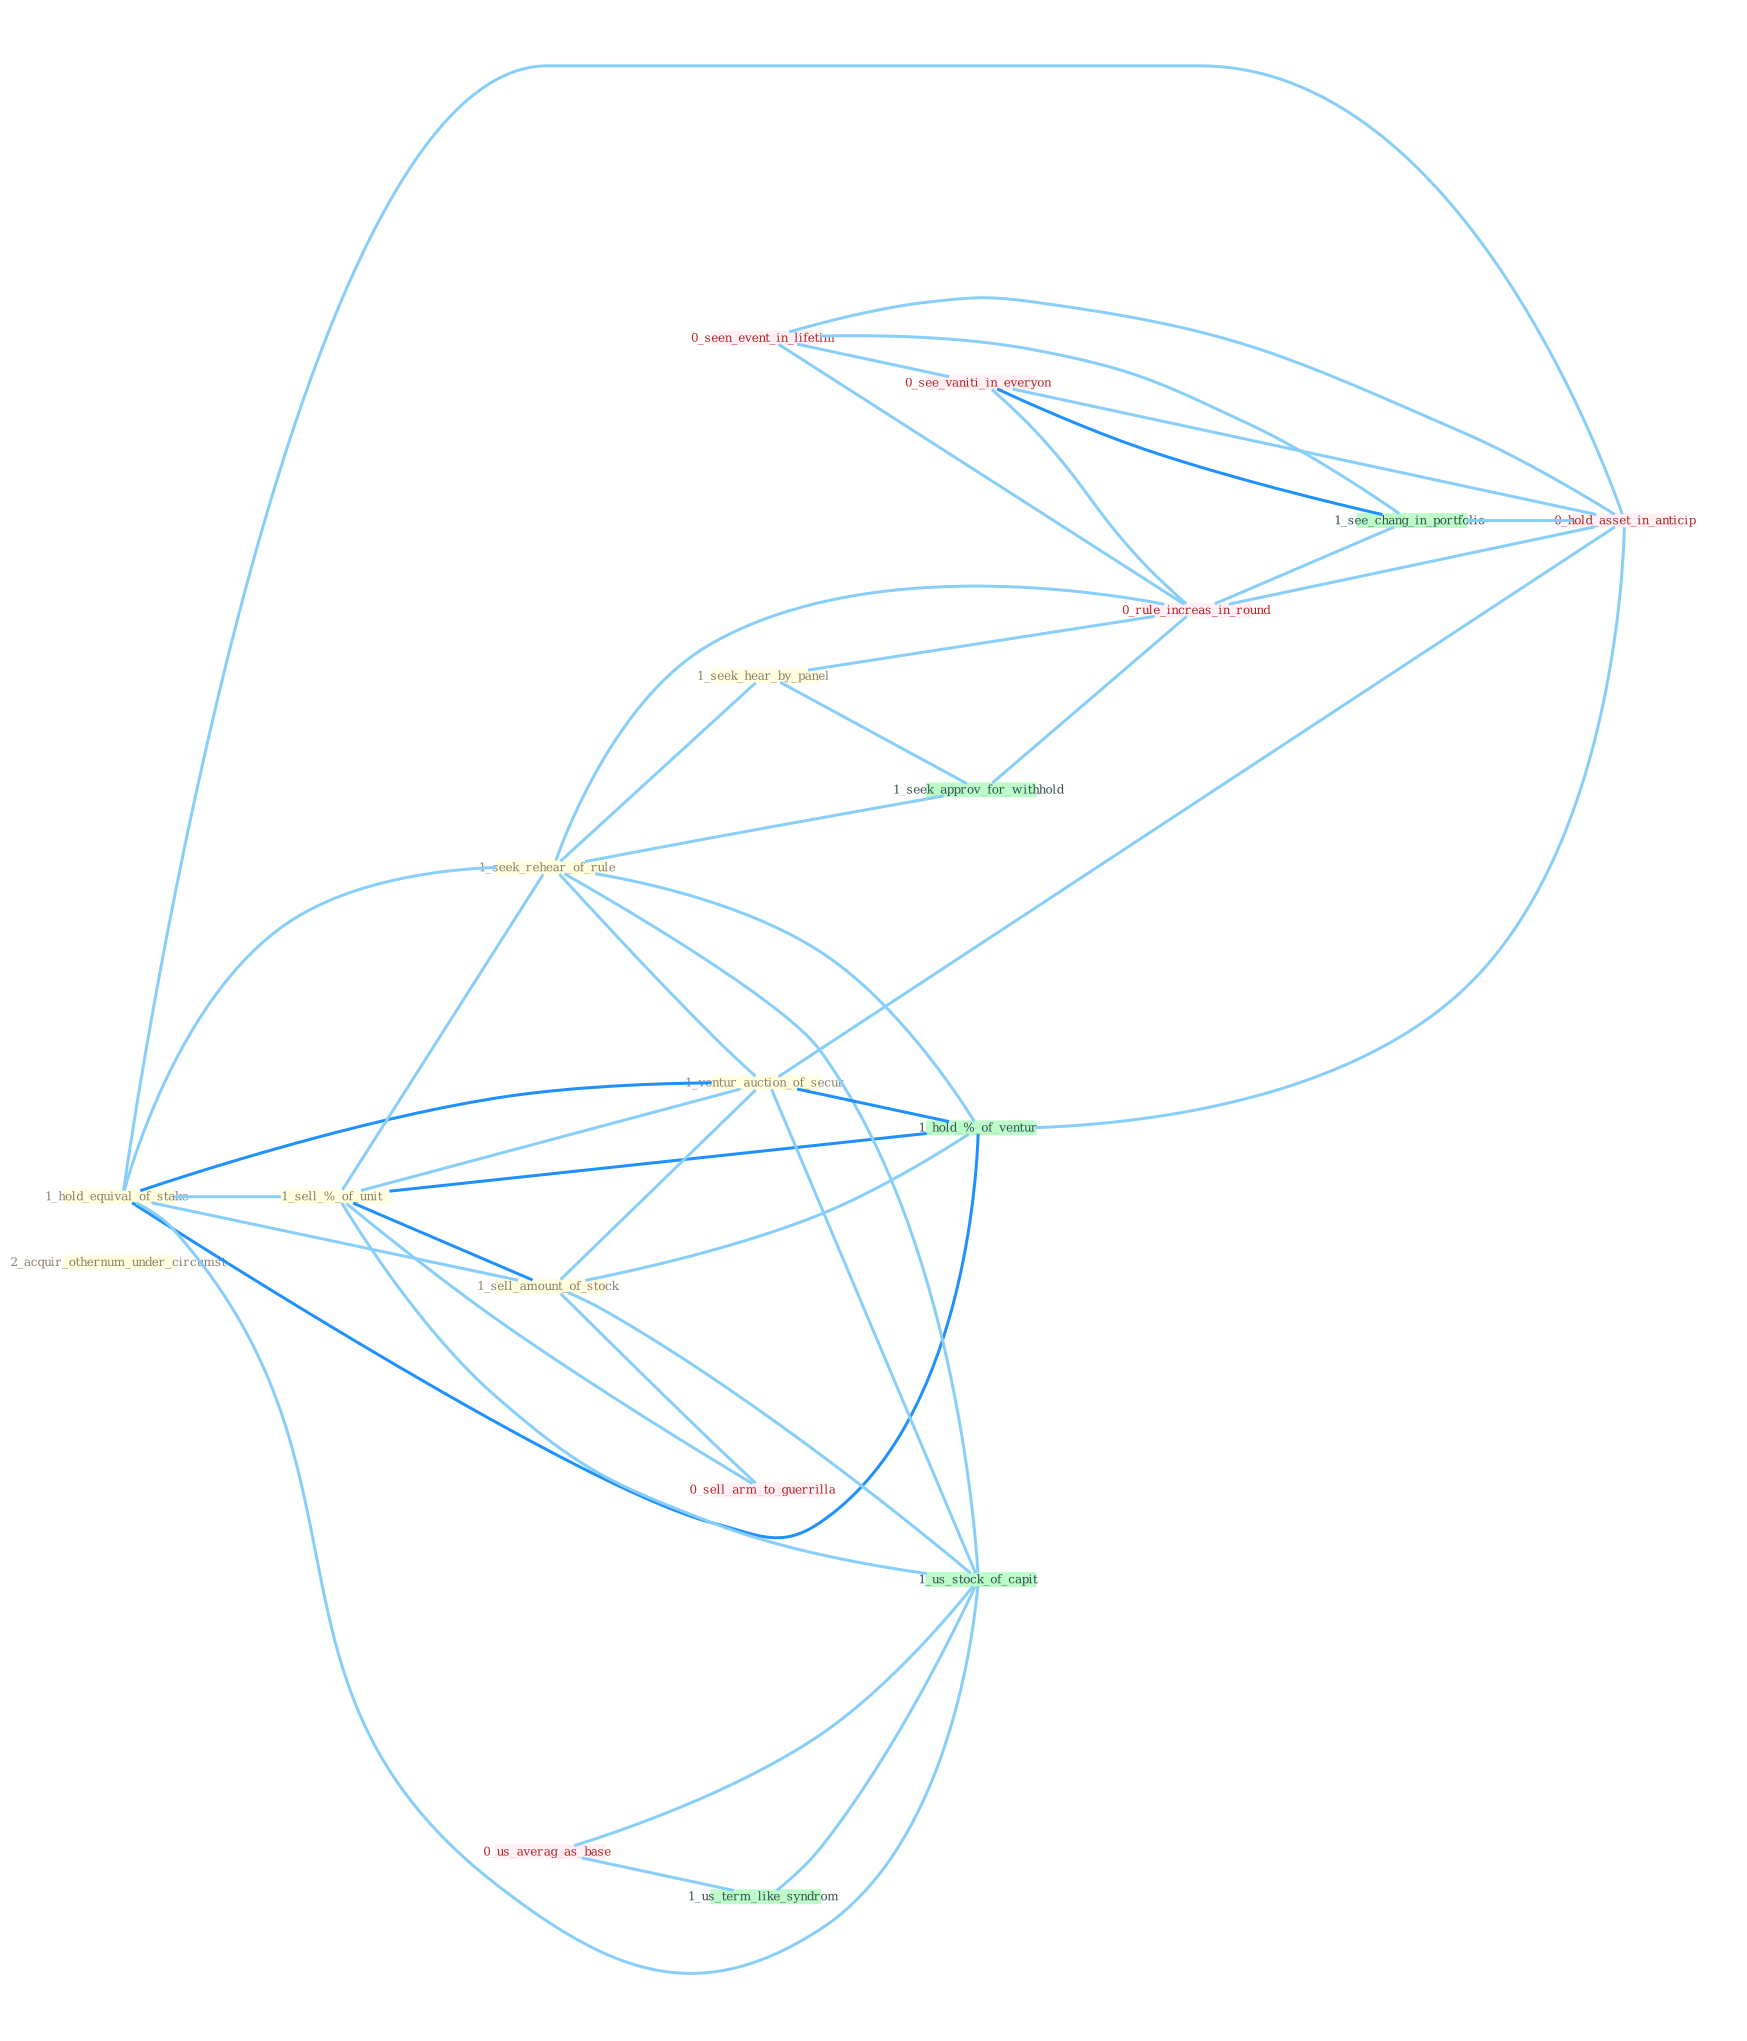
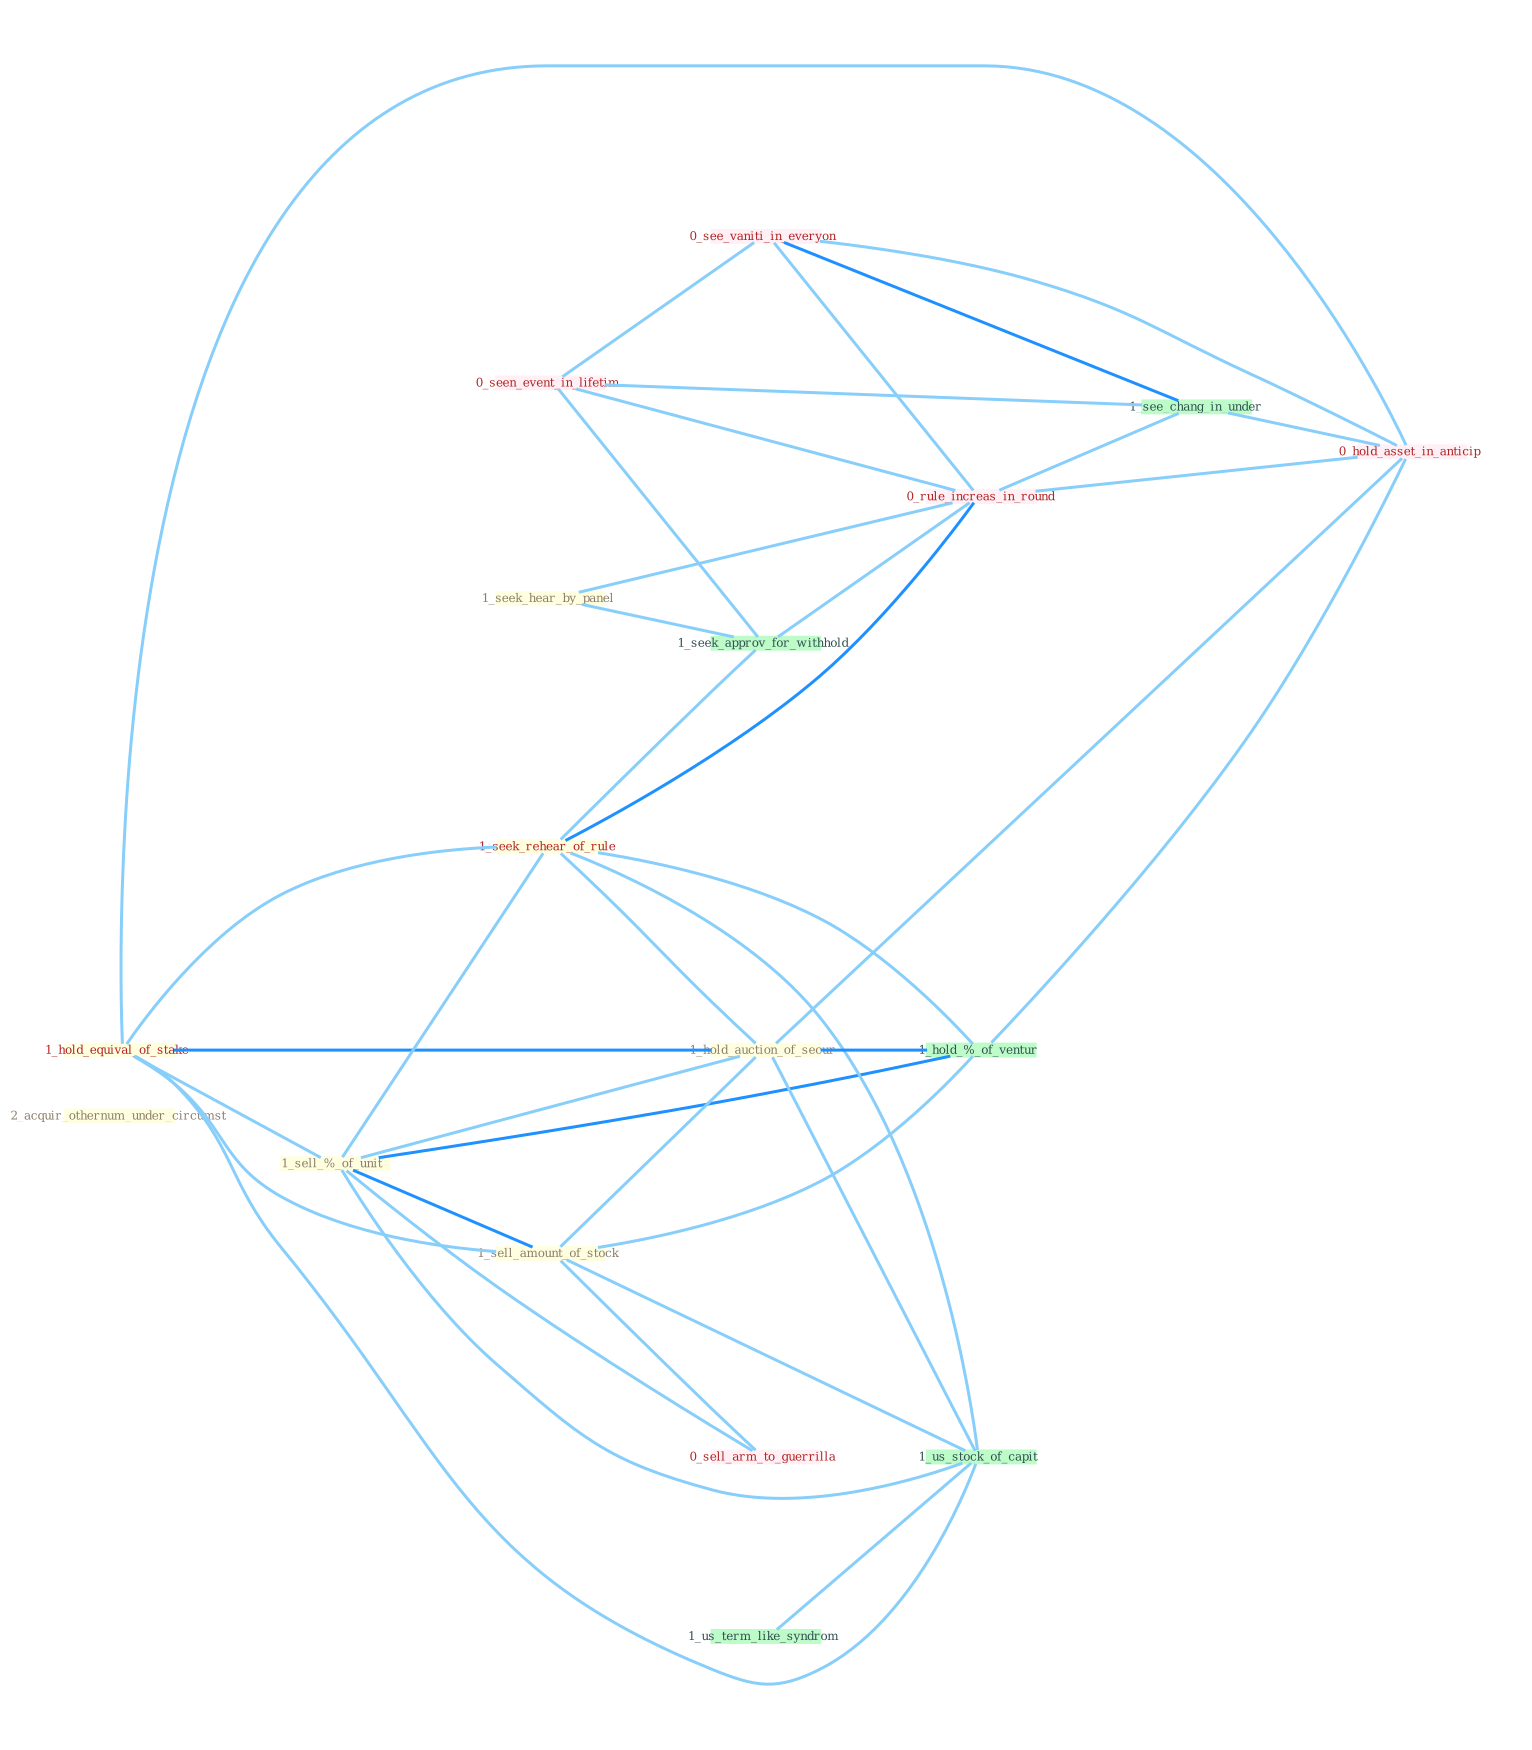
(1218, 337) -> (658, 513)
(1412, 521) -> (1197, 407)
(800, 609) -> (792, 698)
(658, 772) -> none
(550, 868) -> (550, 847)
(766, 1083) -> (766, 1050)
(120, 1197) -> (120, 1050)
(495, 1421) -> none
(550, 1852) -> none
